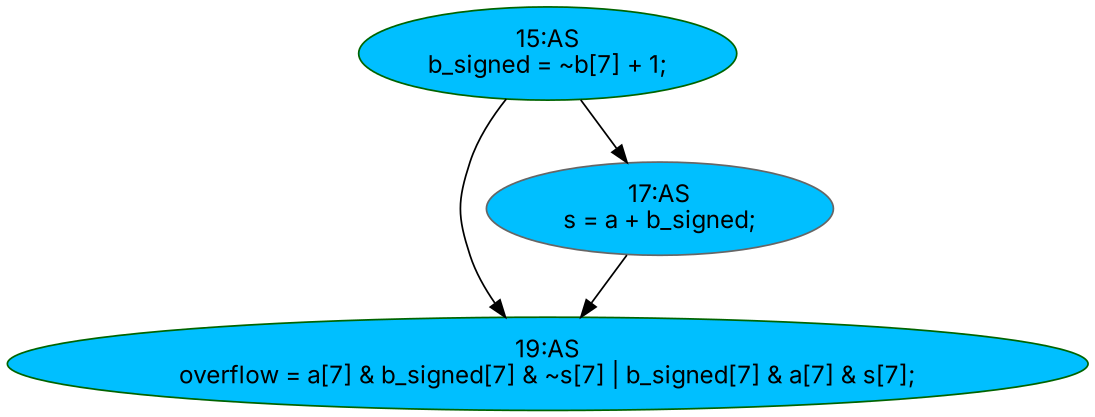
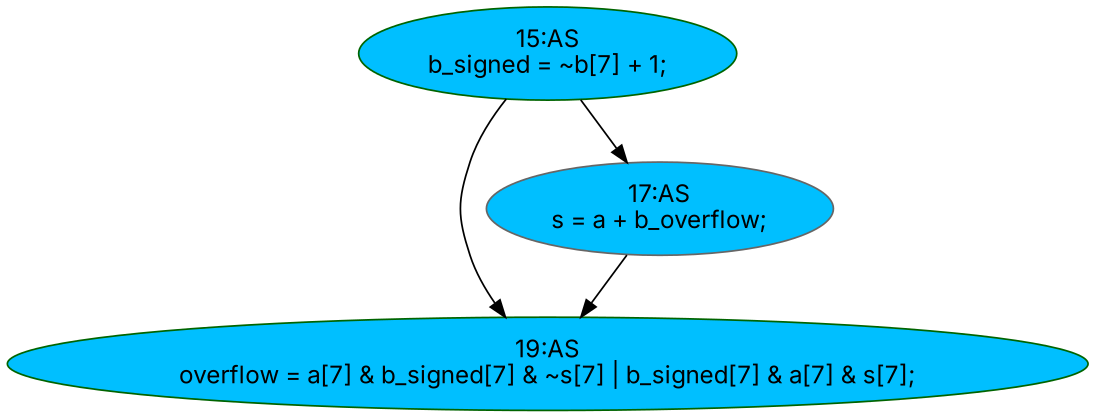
(660, 209) -> (660, 209)
